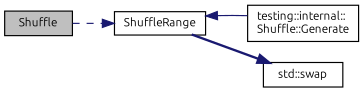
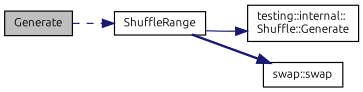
(232, 15) -> (221, 31)
(39, 23) -> (39, 23)
(303, 75) -> (303, 75)
